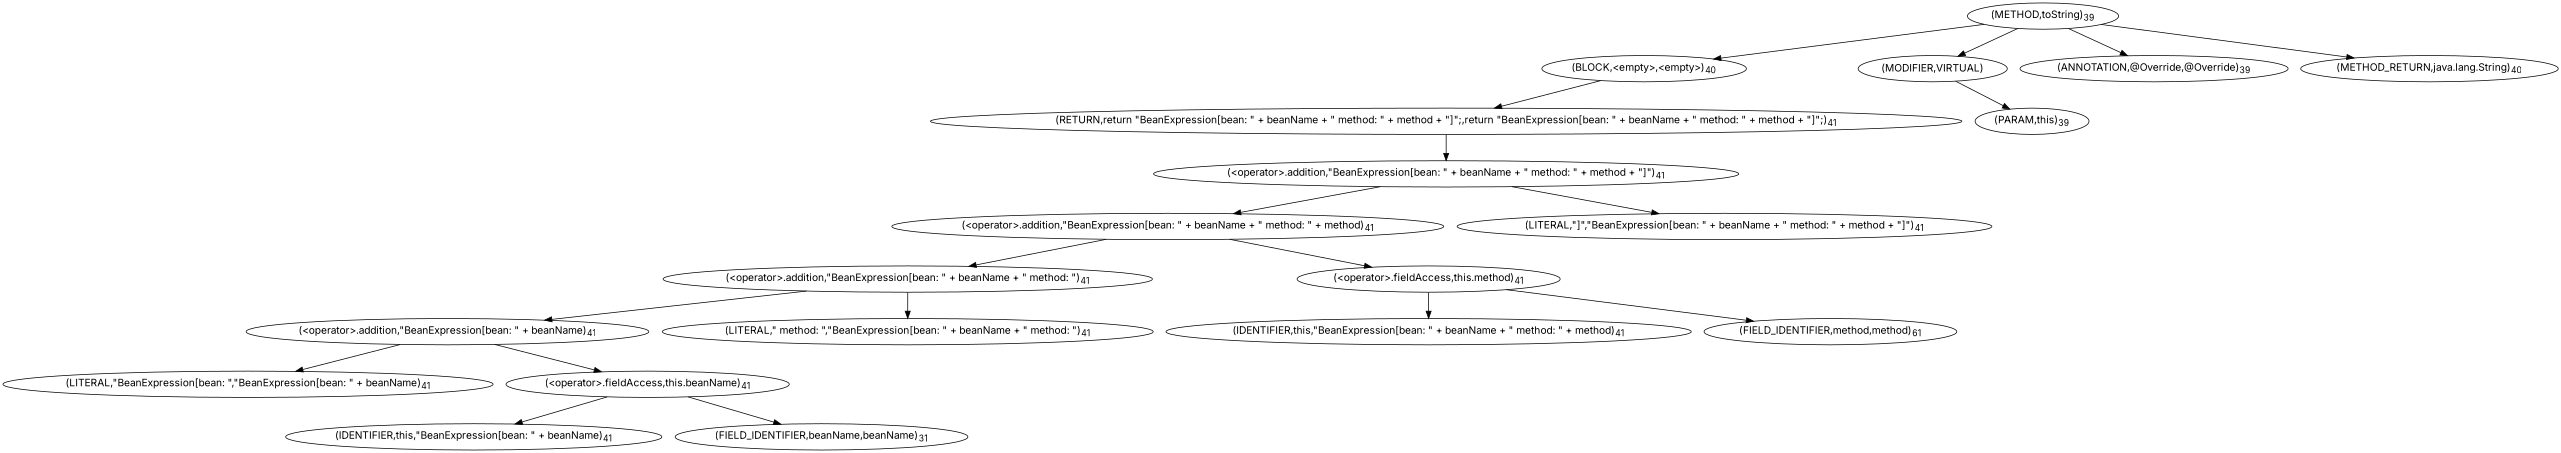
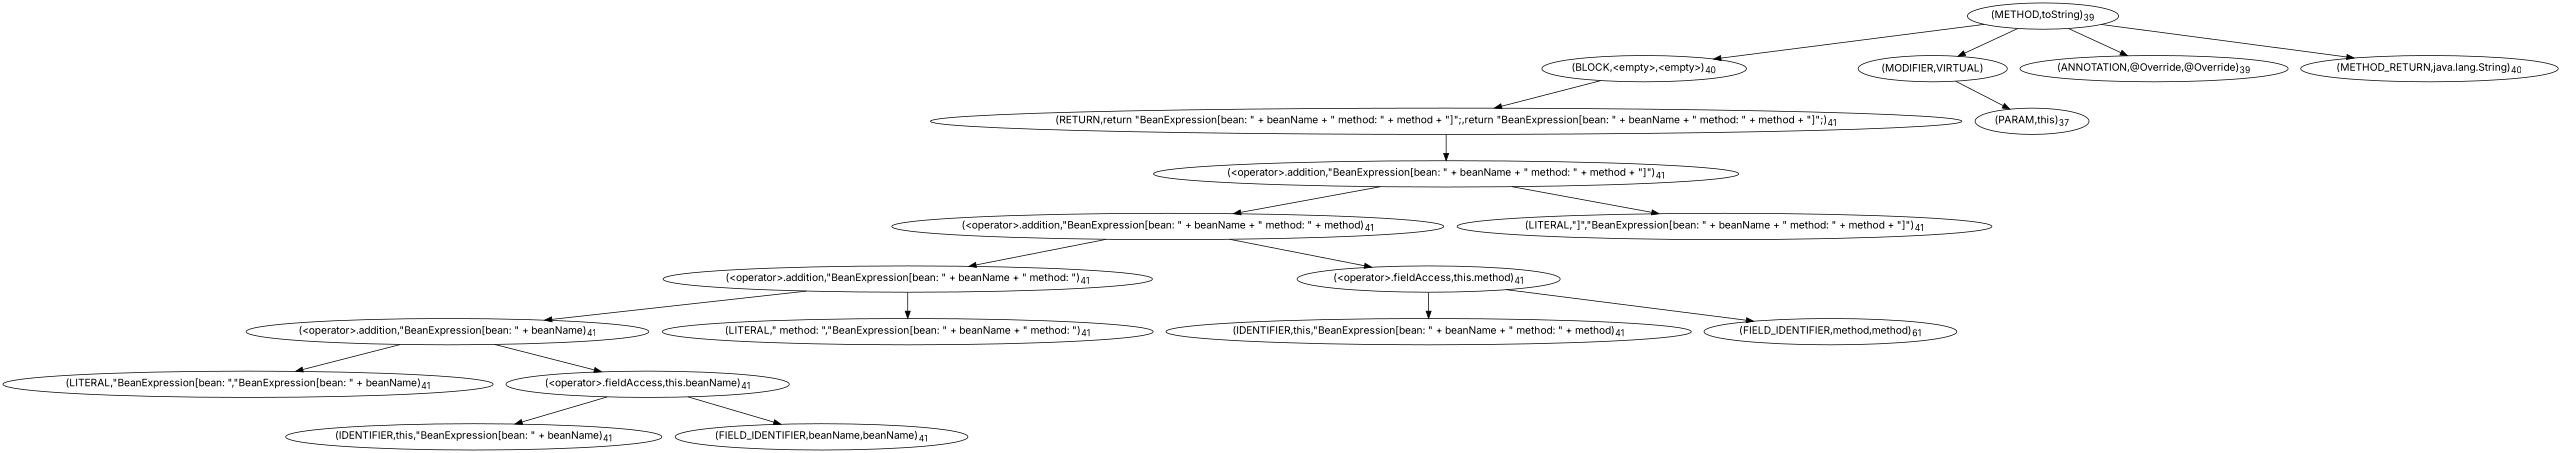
(2064, 120) -> (2064, 120)
(923, 436) -> (923, 436)
